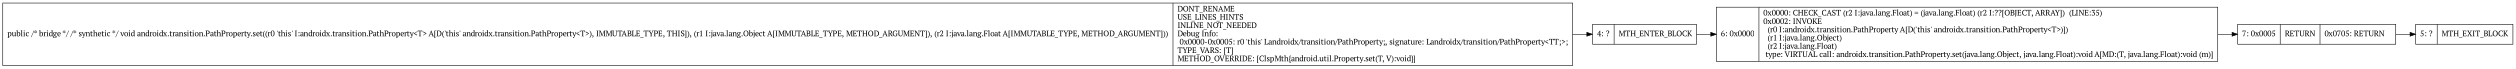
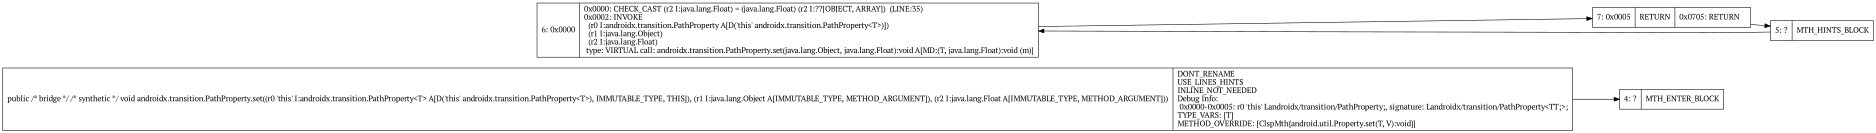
(1704, 34) -> (1407, 32)
(2475, 34) -> (1833, 30)
